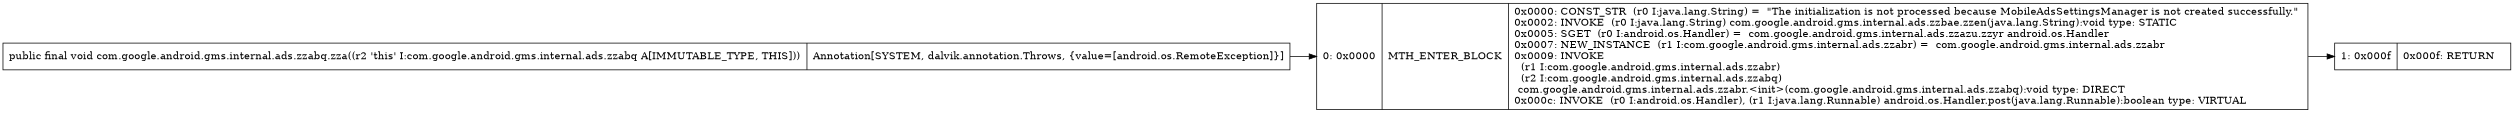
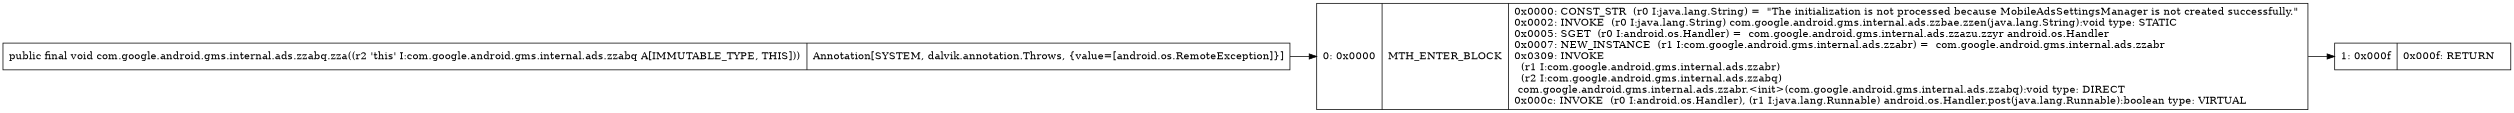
(1563, 56) -> (1563, 56)
